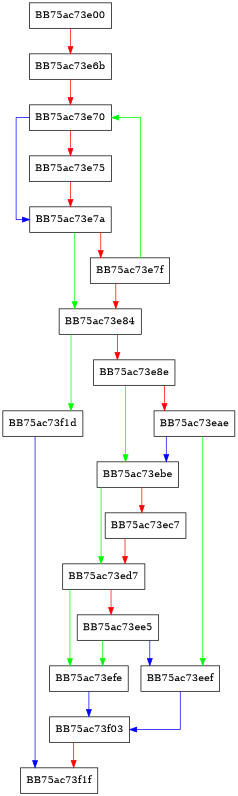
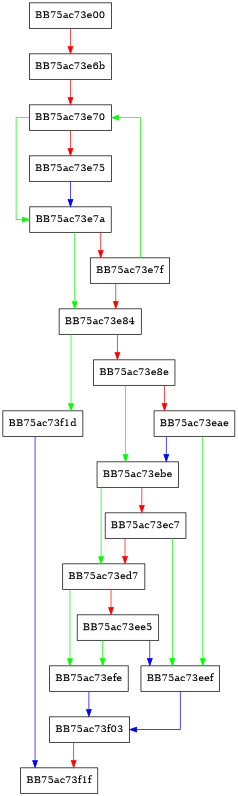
(16, 165) -> (16, 165)
(70, 190) -> (70, 190)
none -> (172, 599)
